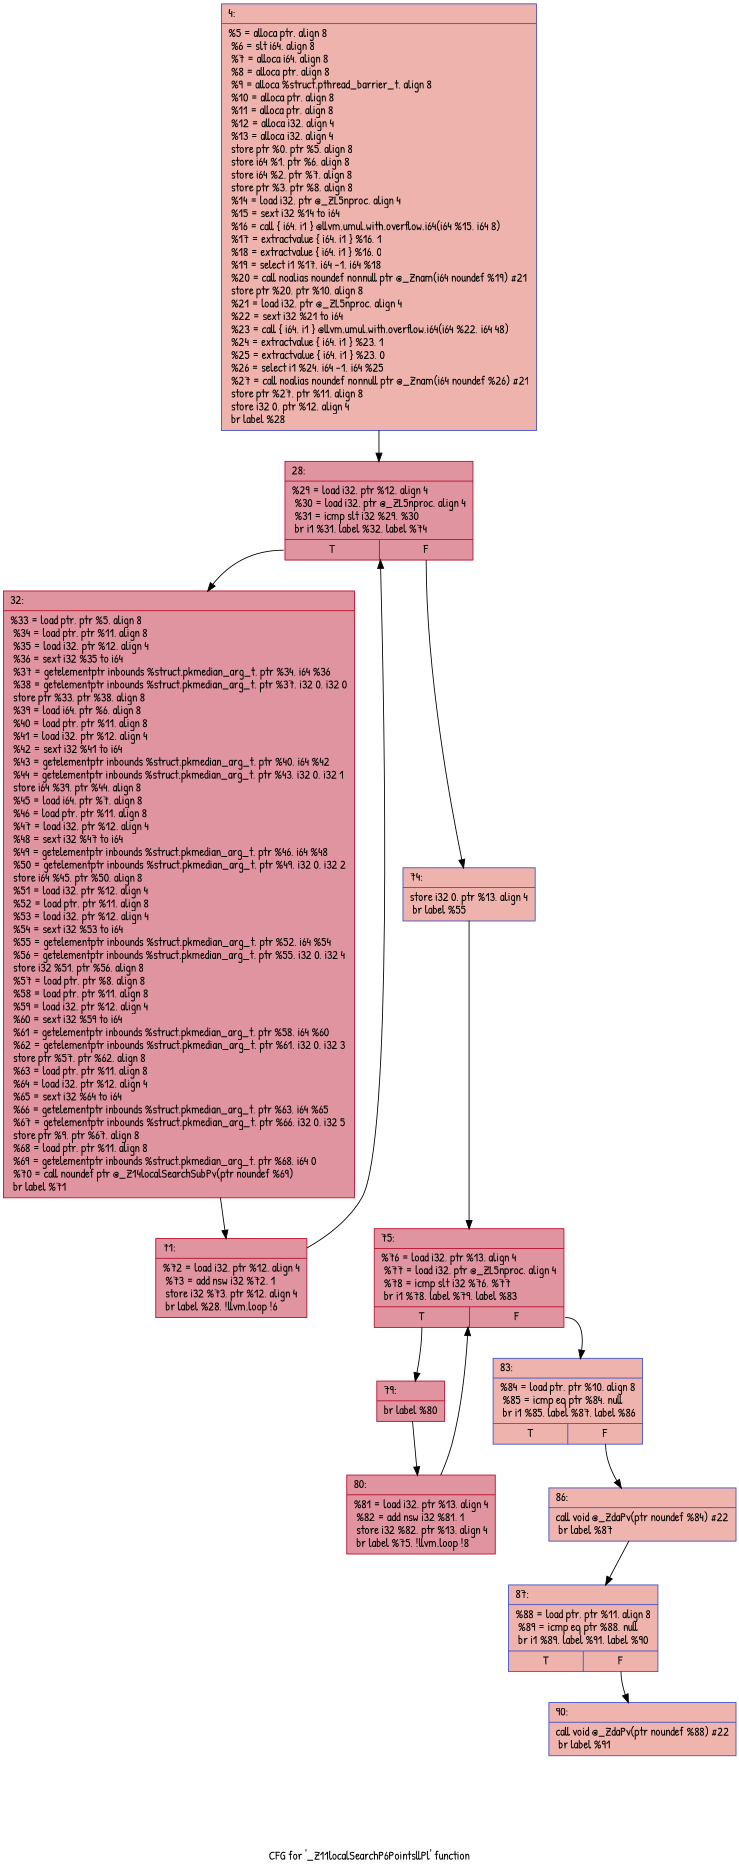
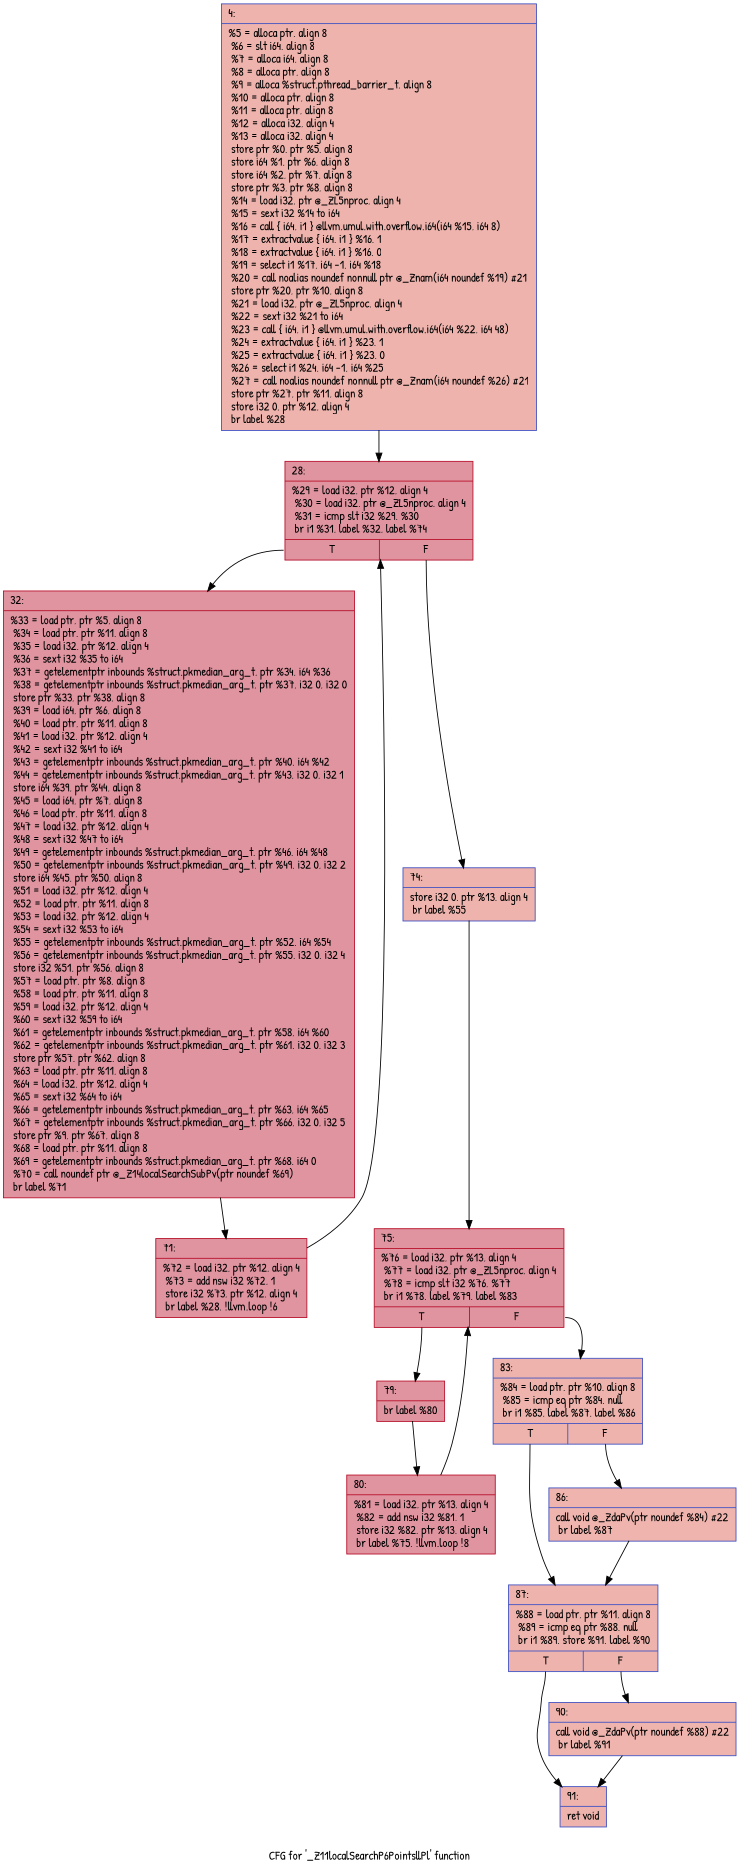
none -> (531, 1512)
(582, 1640) -> (583, 1640)
none -> (583, 1807)
